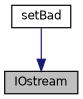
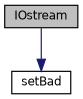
(41, 44) -> (41, 44)
